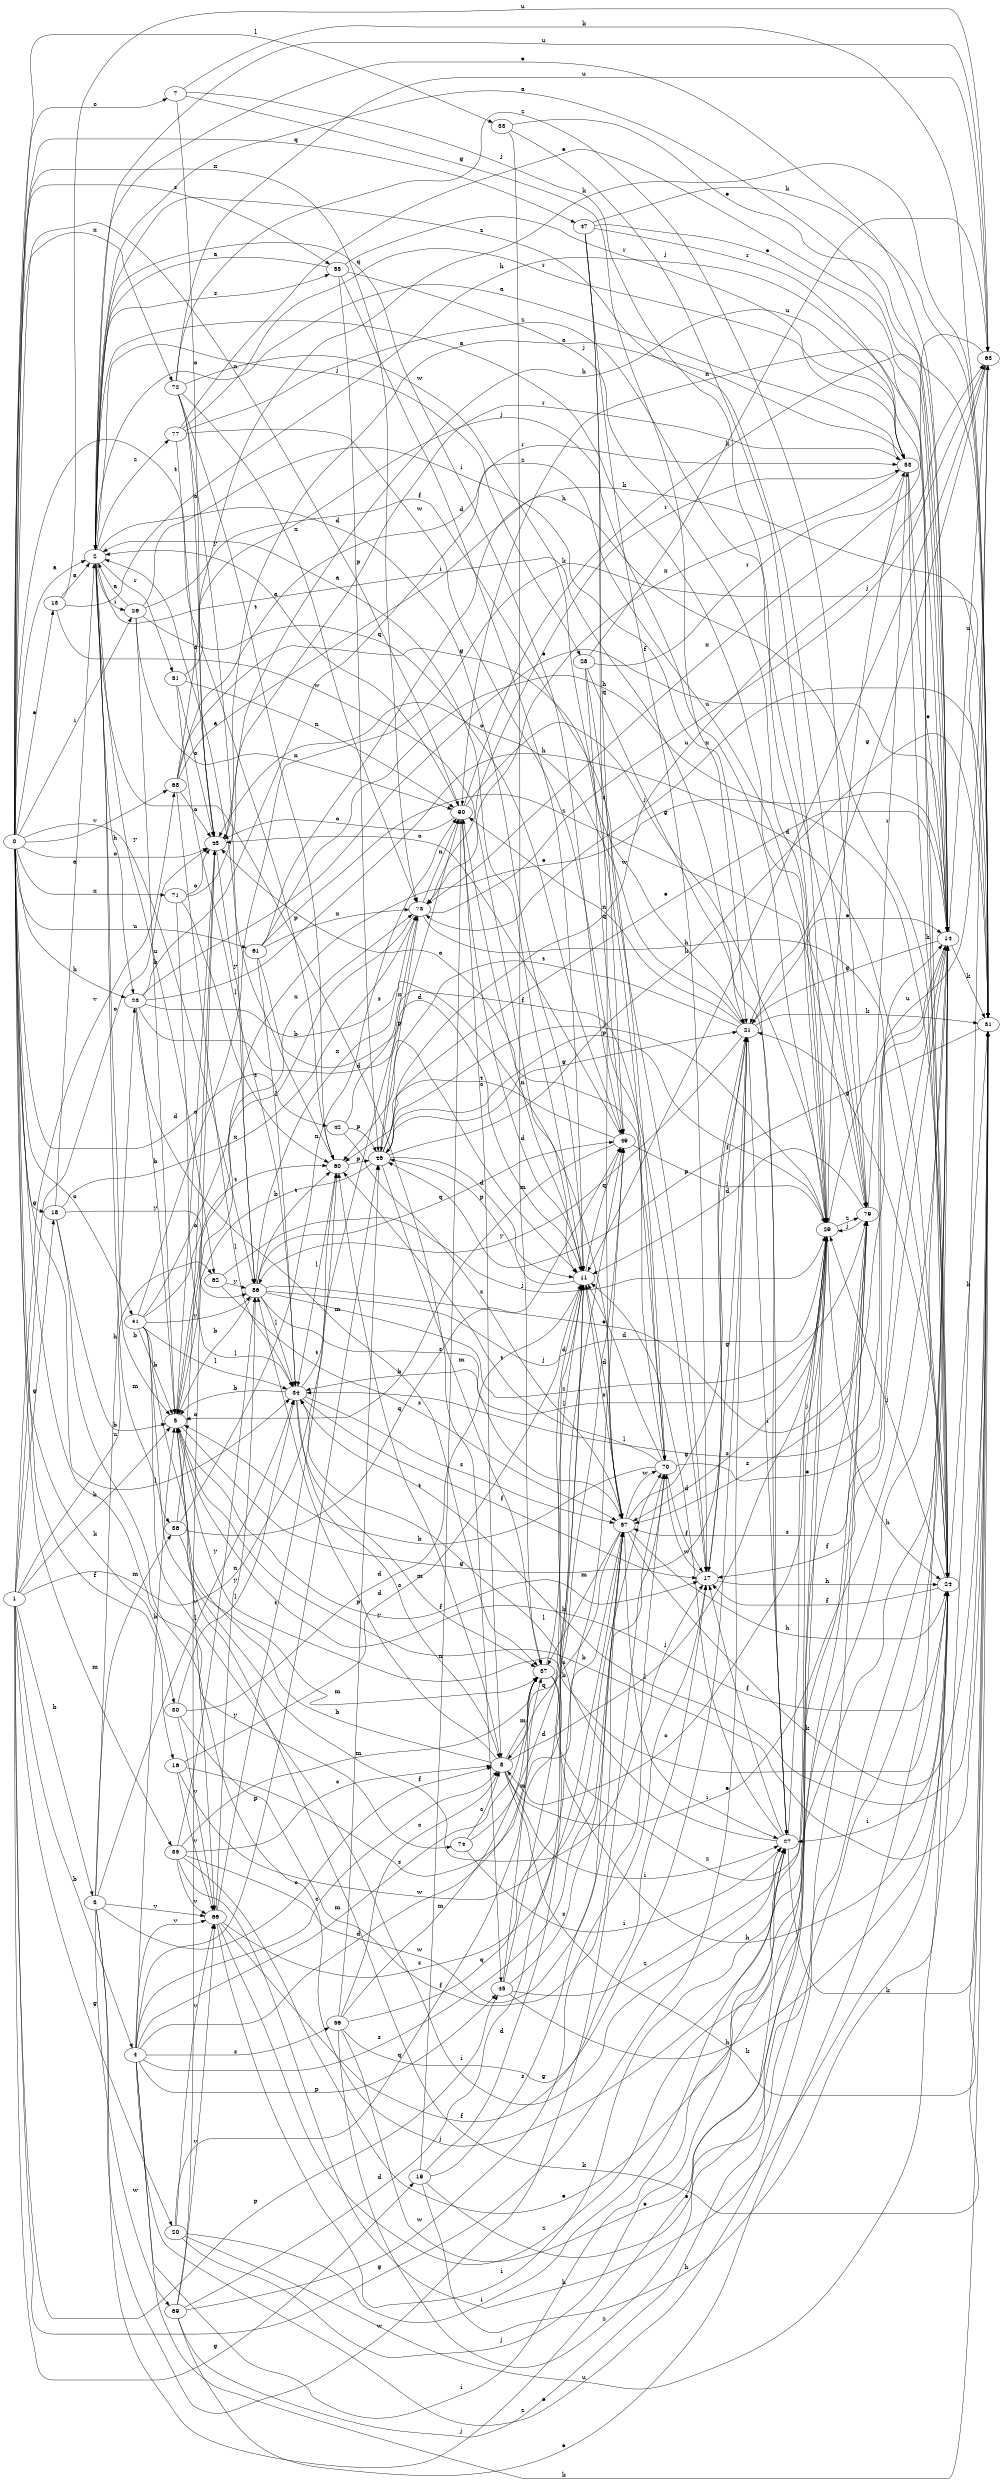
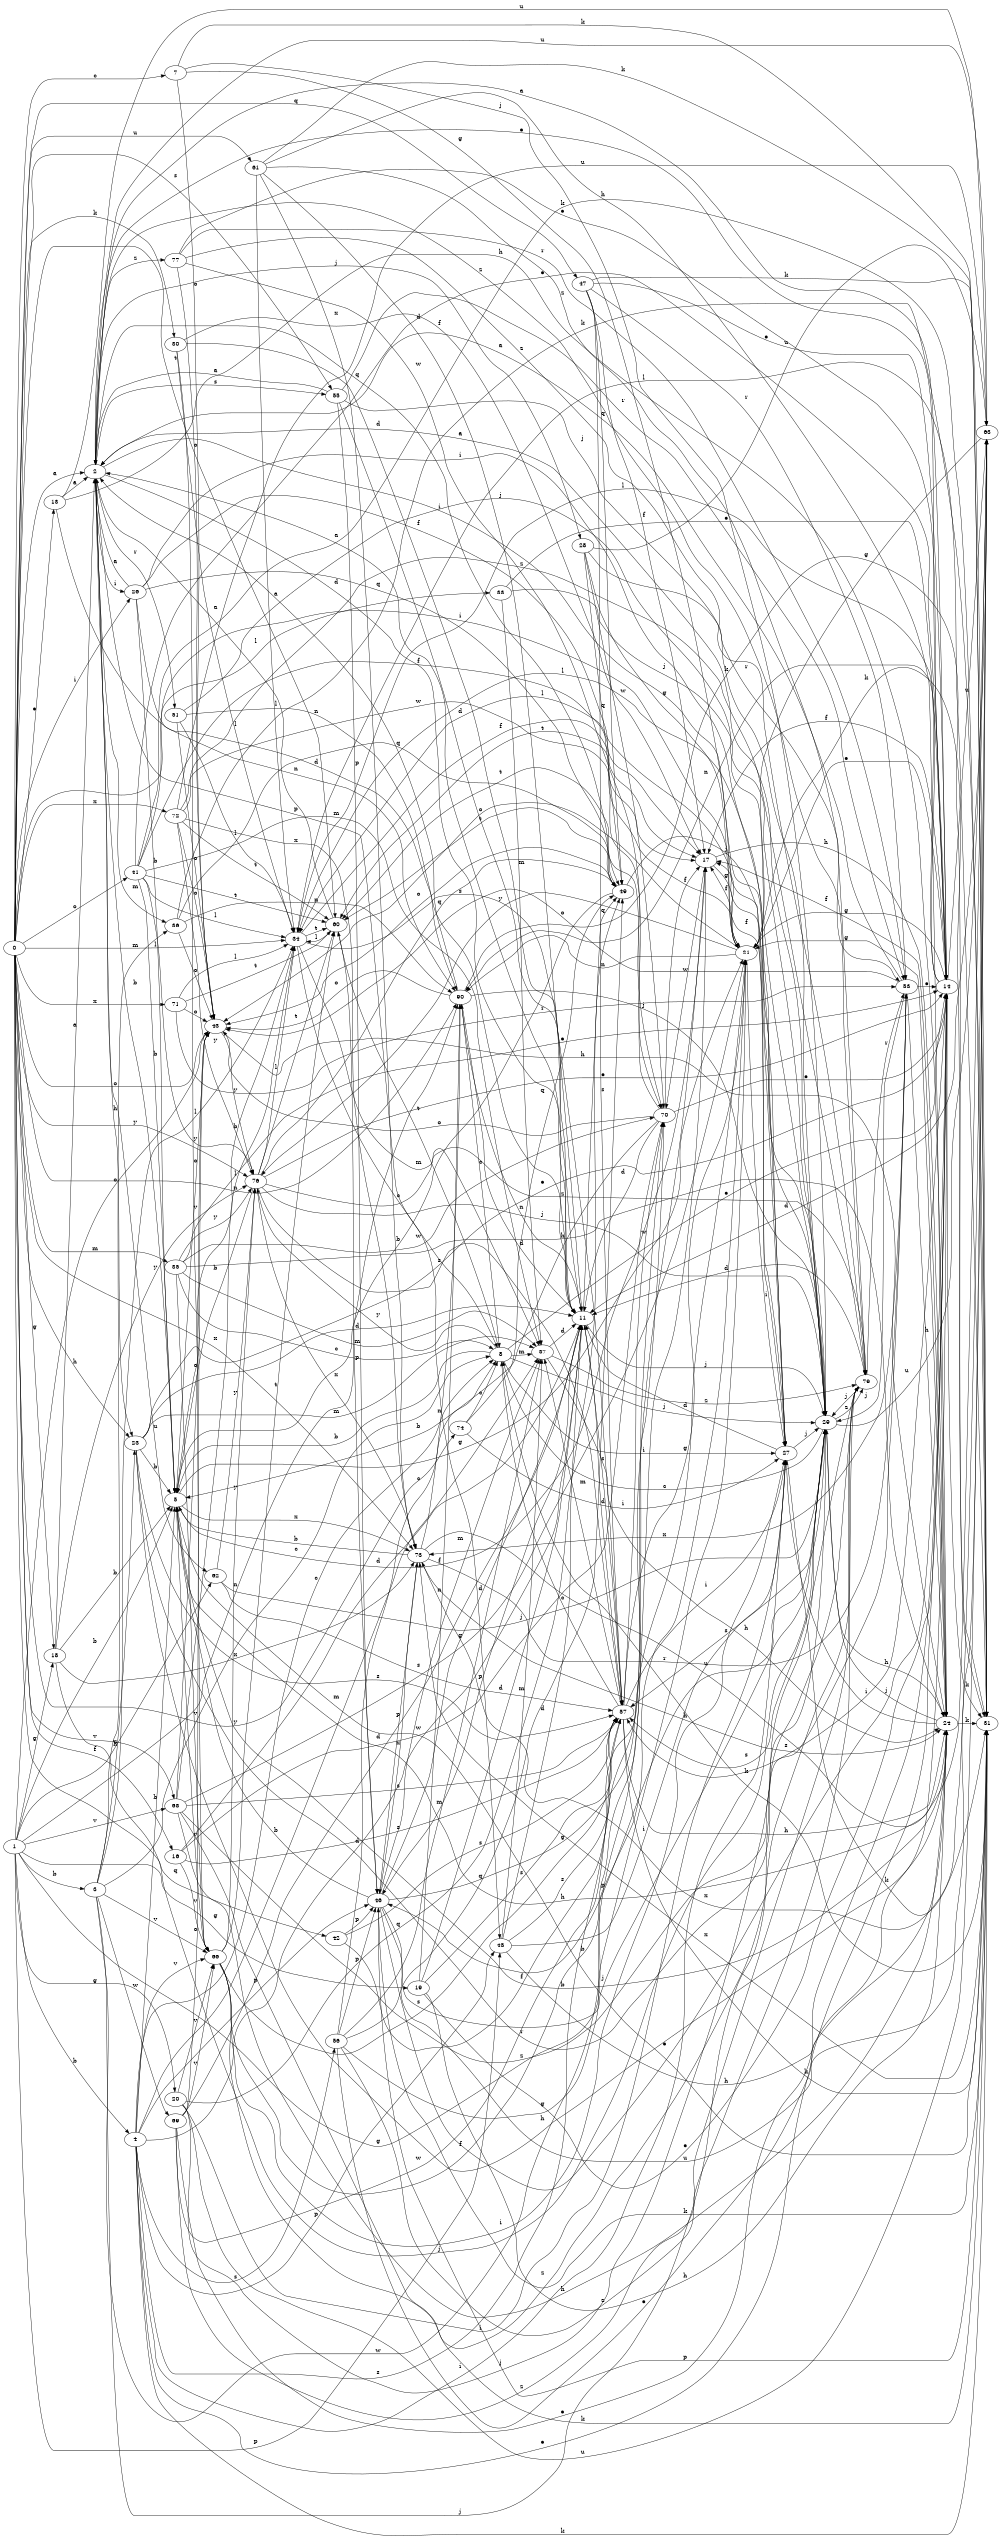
(317, 686) -> (316, 762)
(176, 1117) -> (176, 1871)
(256, 1290) -> (256, 1181)
none -> (709, 1368)
none -> (410, 1788)
(645, 1964) -> (644, 1829)
